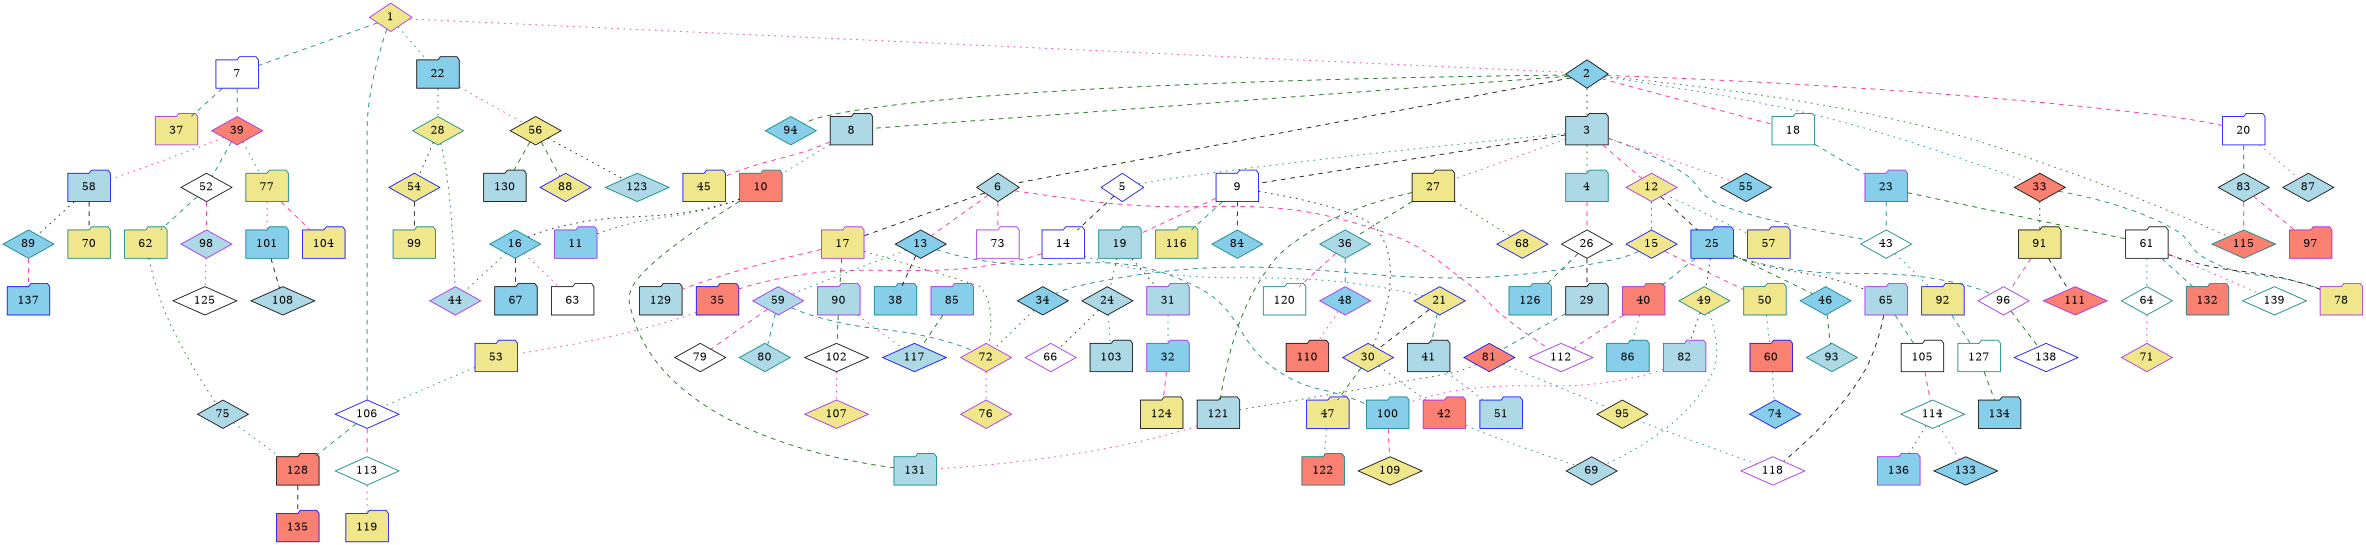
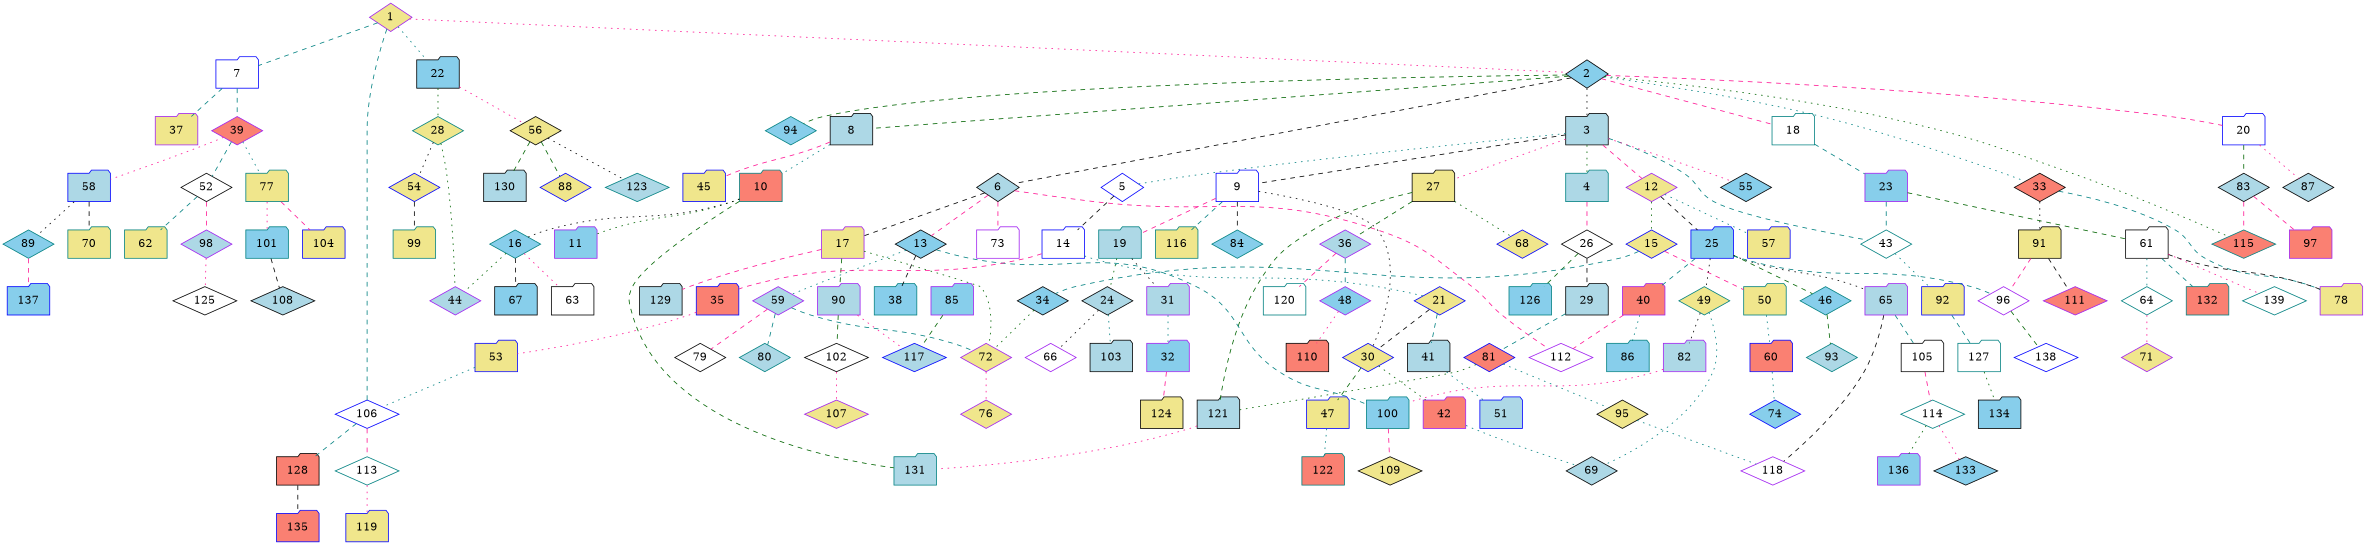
(1345, 244) -> (1345, 244)
(1989, 386) -> (1989, 386)
(223, 414) -> none
